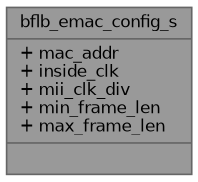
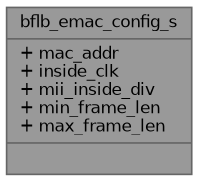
(75, 90) -> (88, 90)
